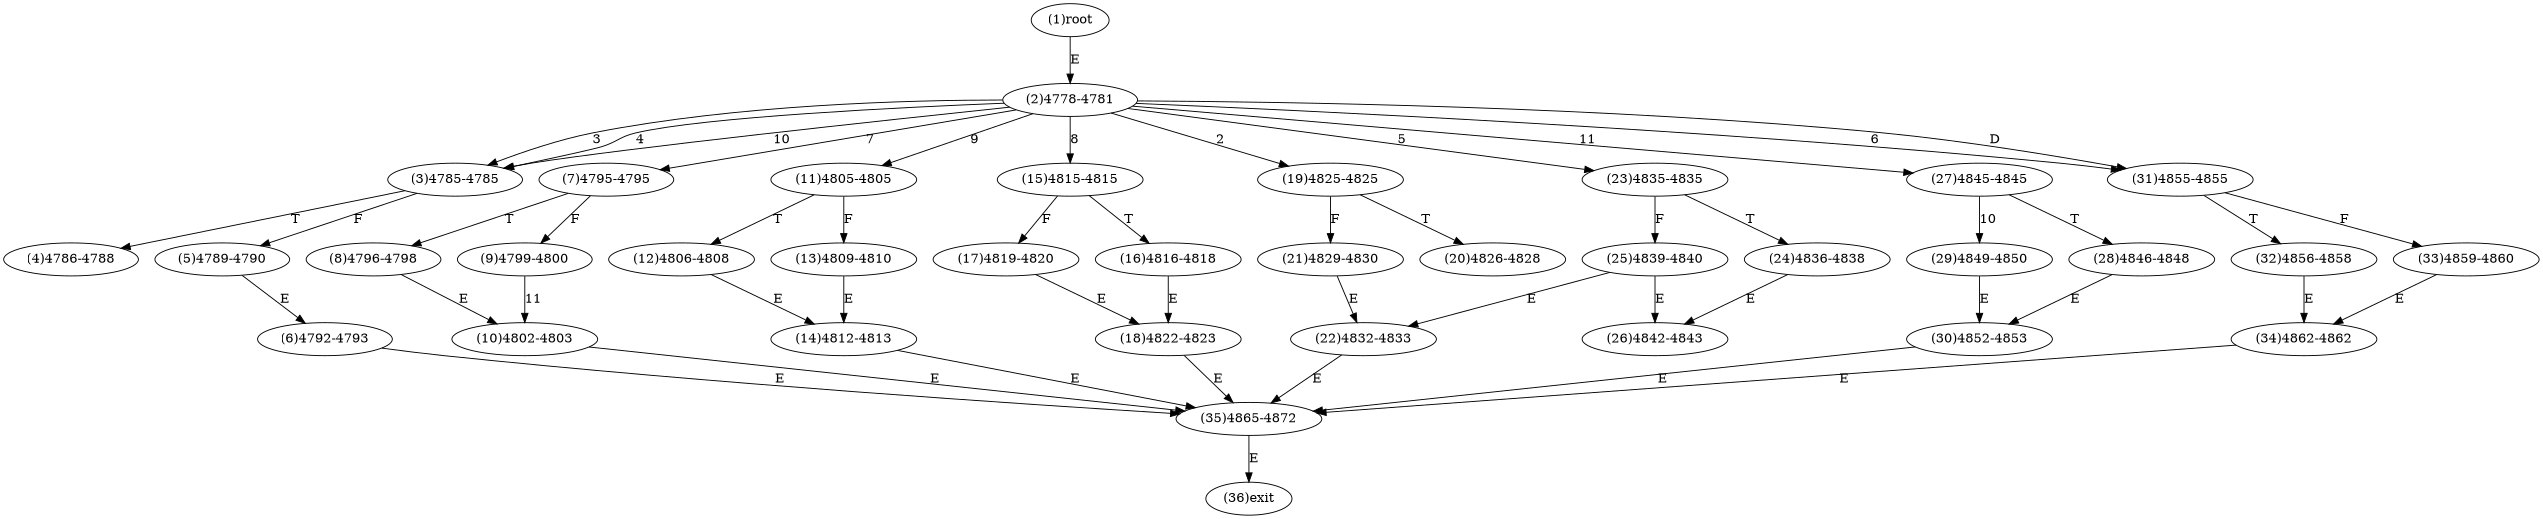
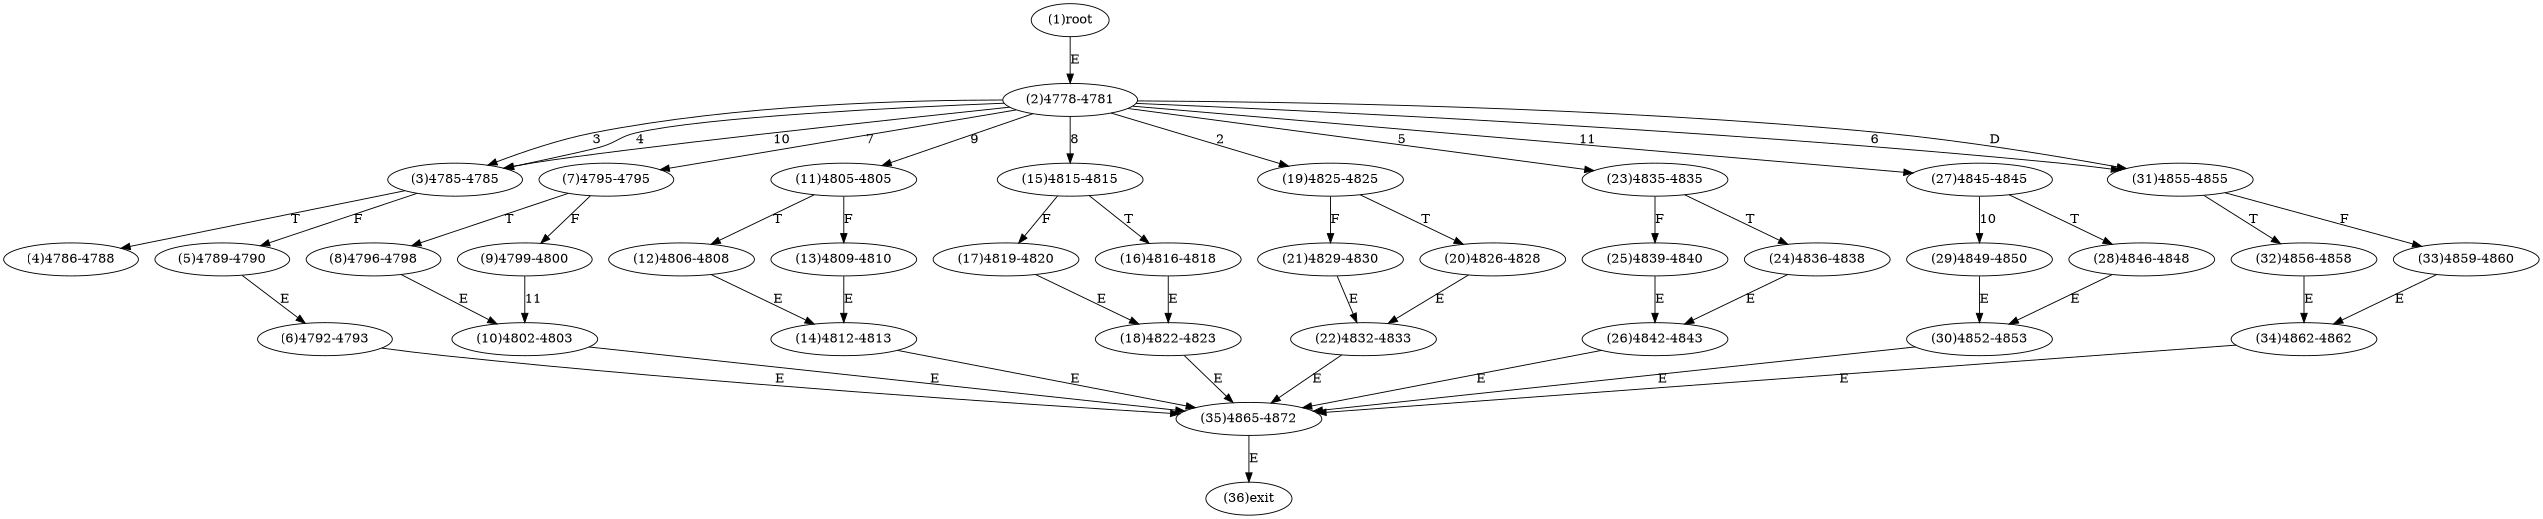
(1514, 298) -> (1432, 297)
none -> (1457, 378)
